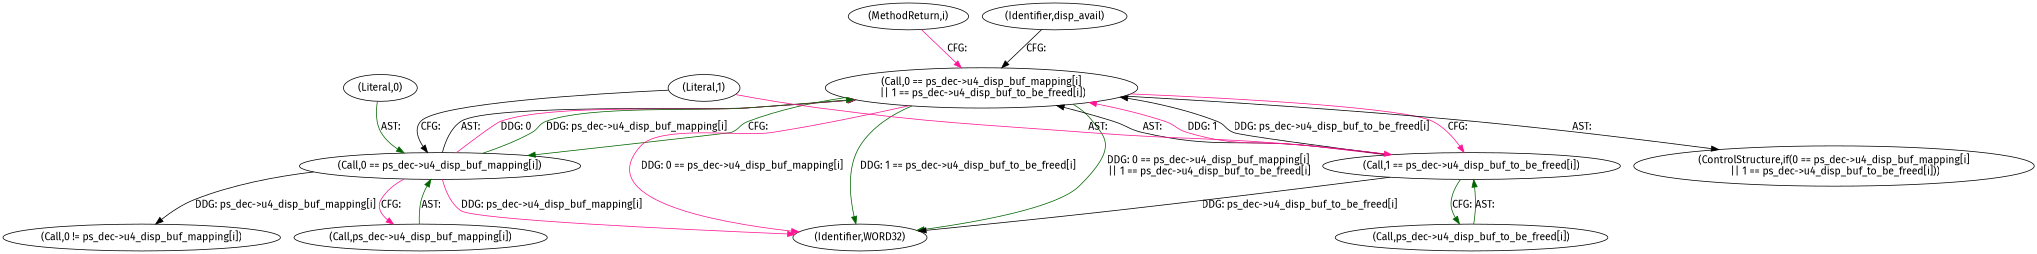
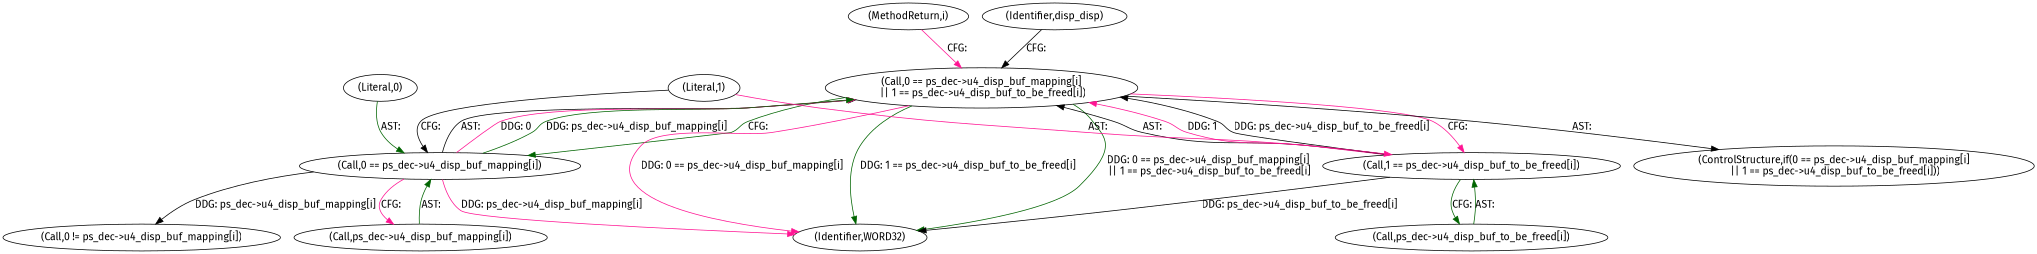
(1055, 16) -> (1055, 16)
